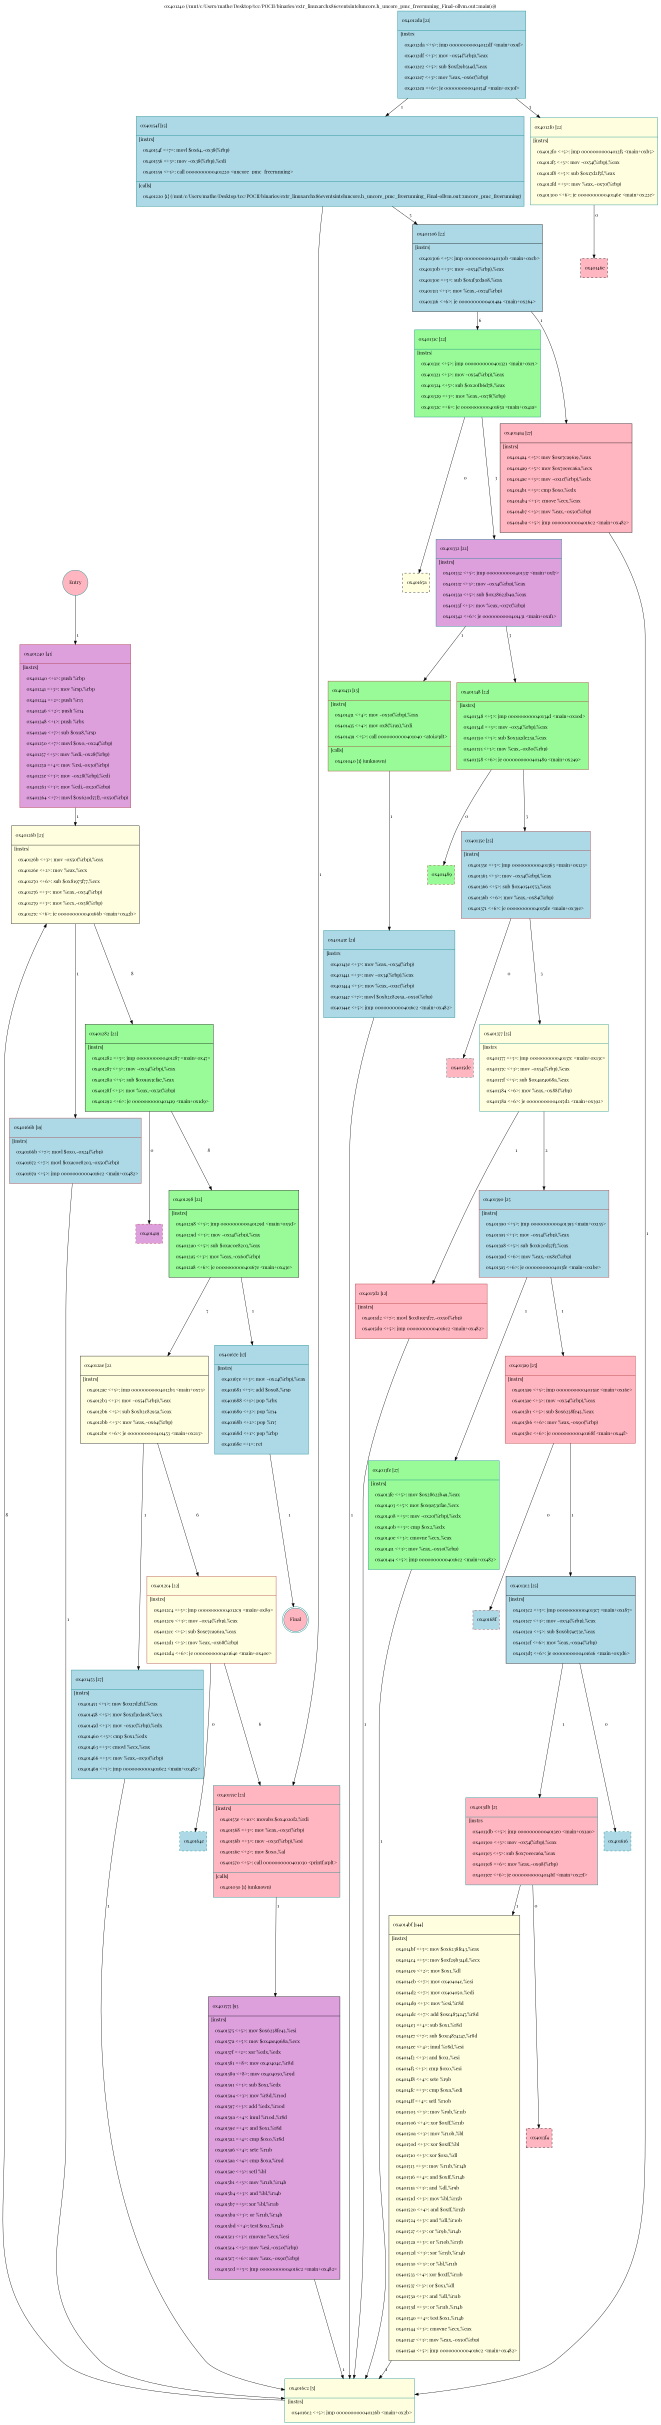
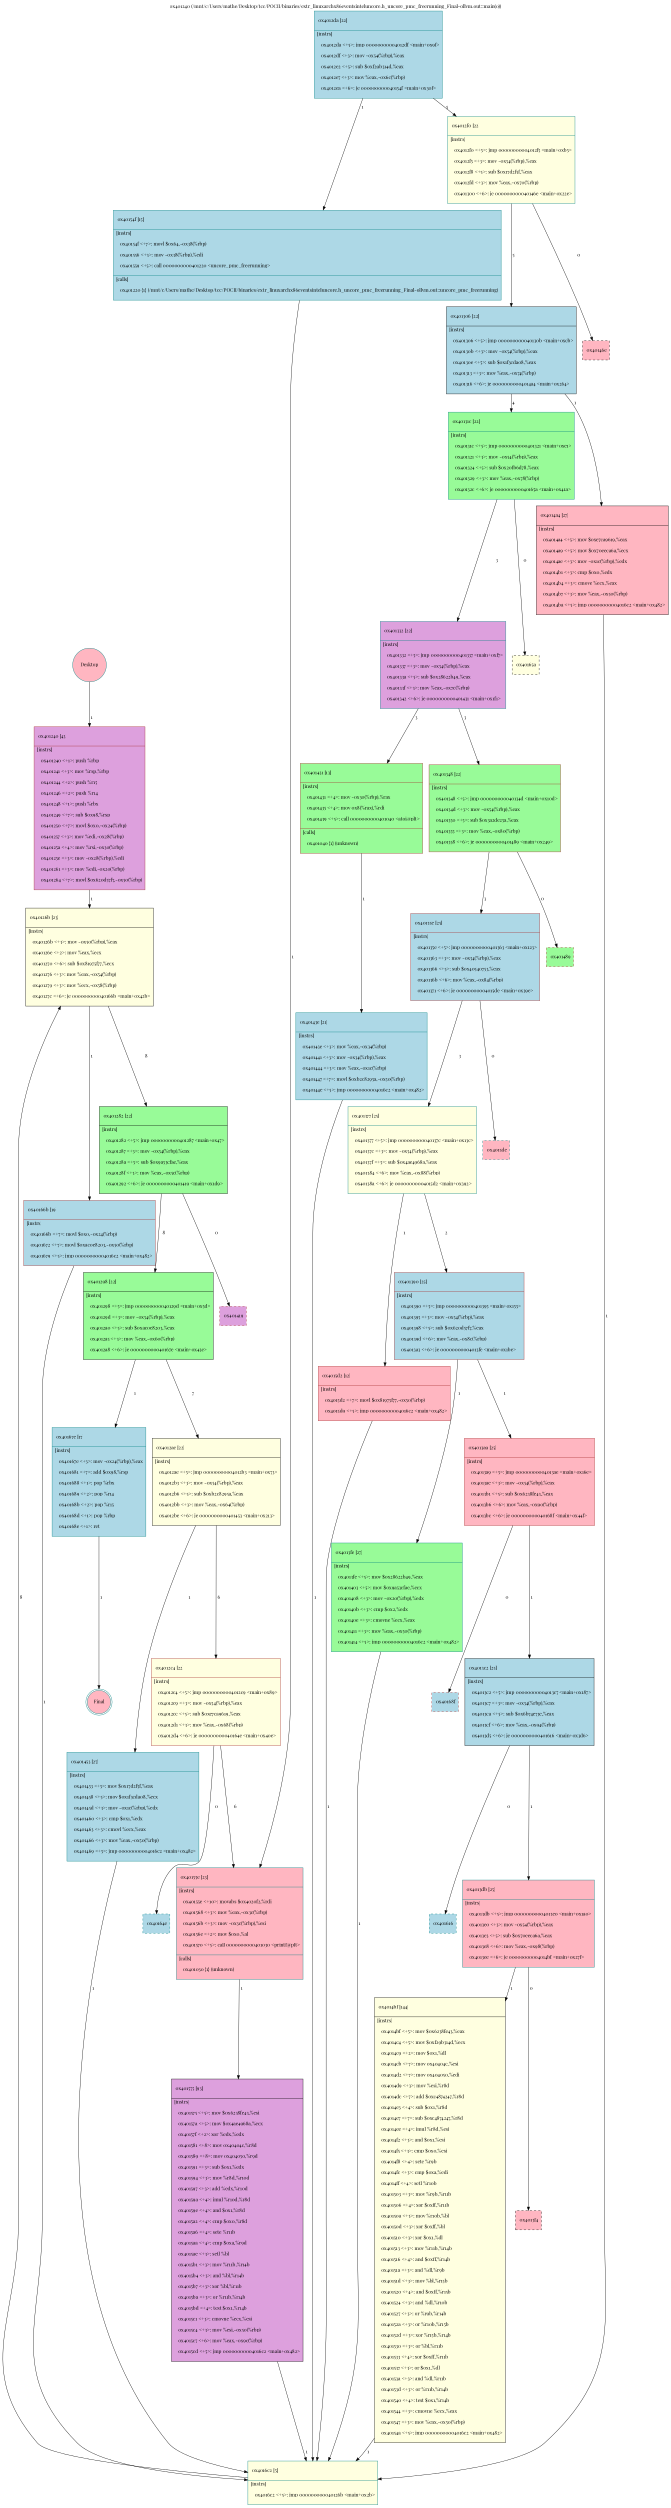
(403, 214) -> (511, 253)
(480, 321) -> (513, 403)
(75, 583) -> (90, 665)
(462, 635) -> (416, 718)
